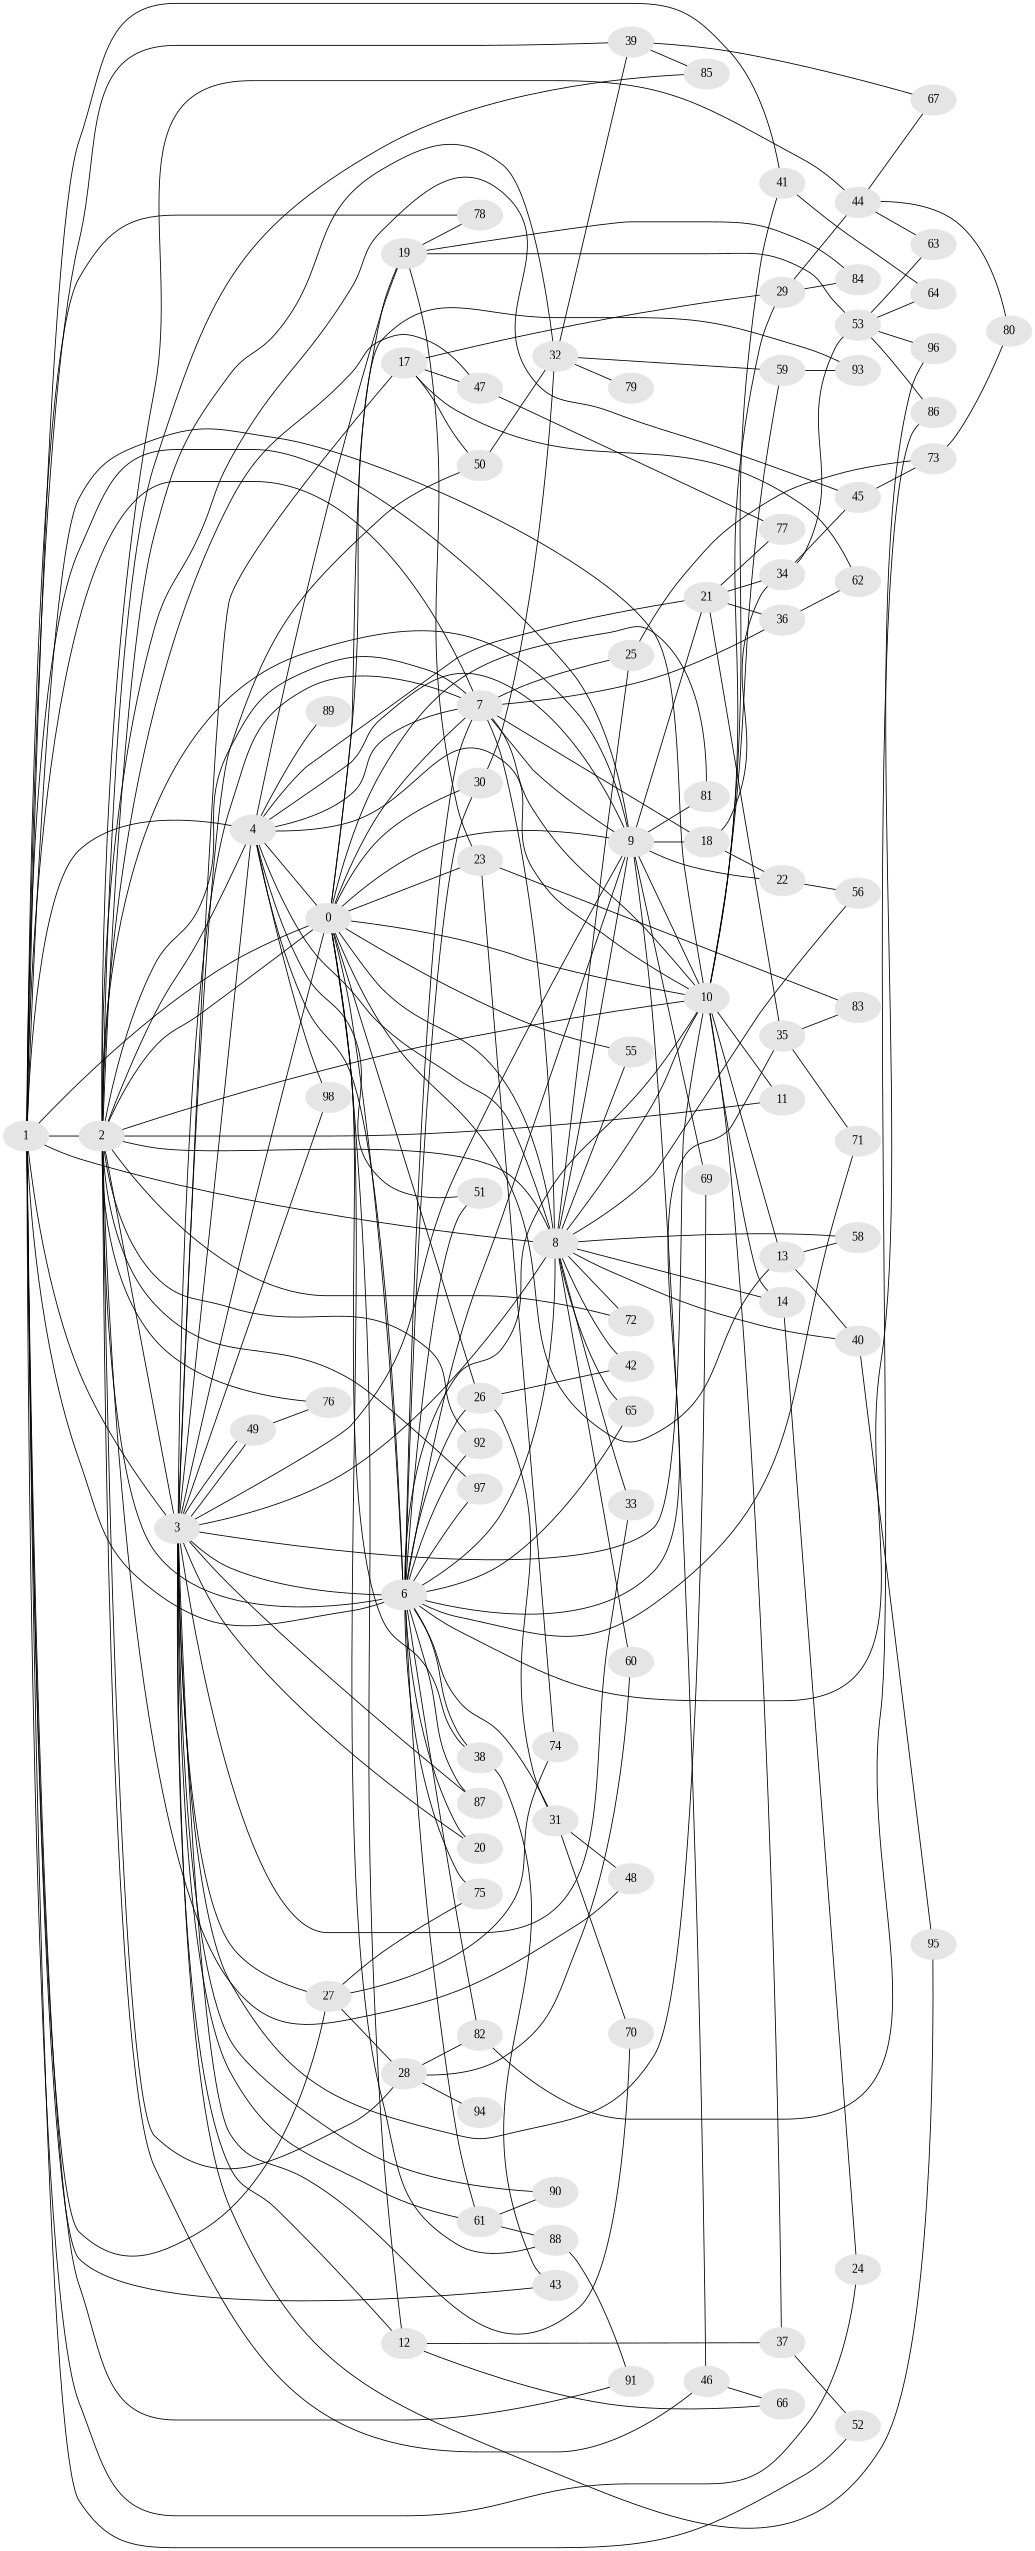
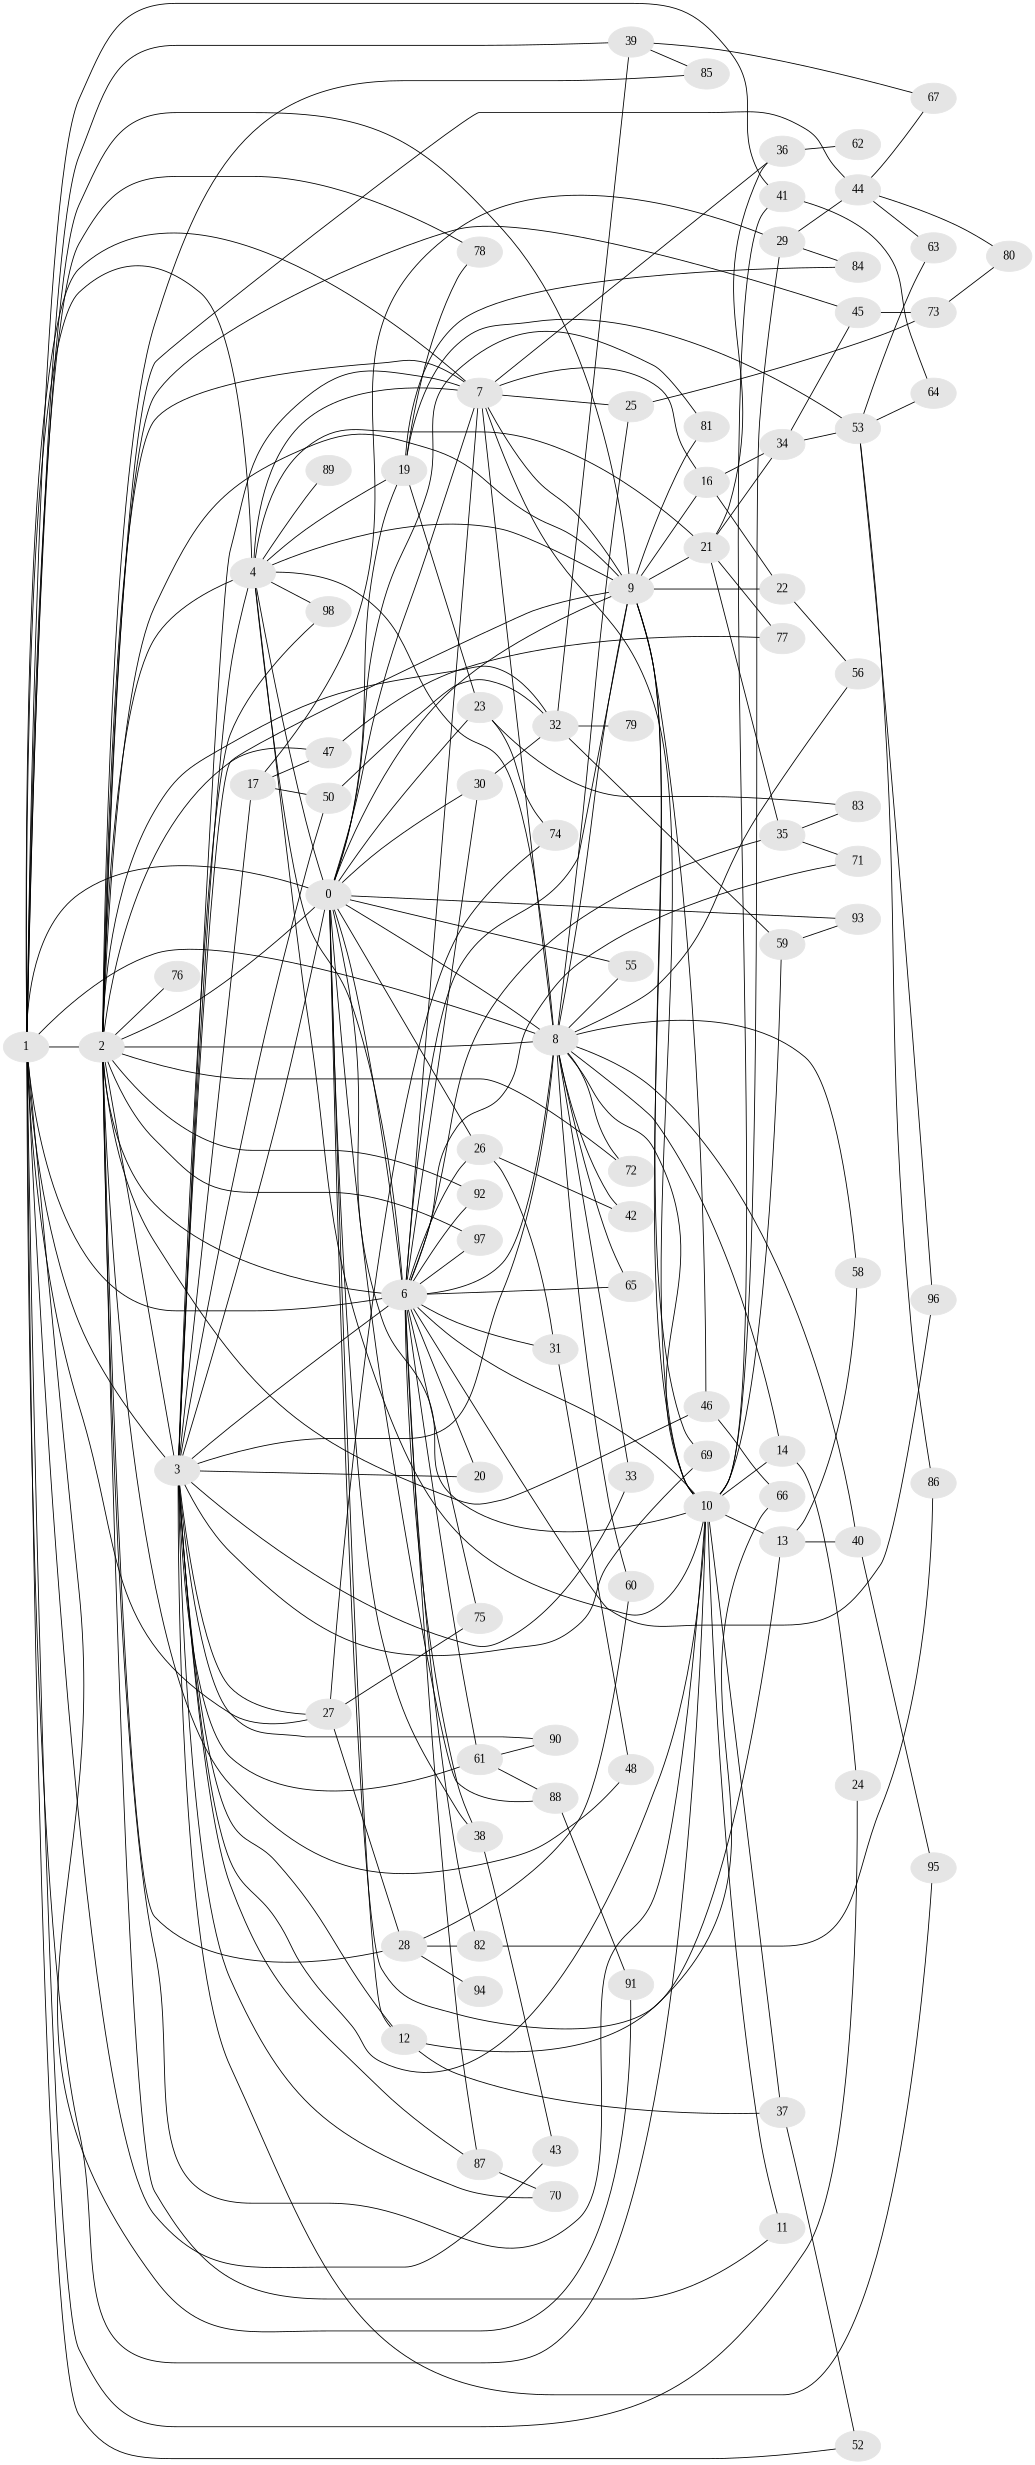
(644, 454) -> none
(707, 842) -> (707, 482)
(480, 1193) -> none
(253, 1430) -> none
(593, 1927) -> (518, 2181)
